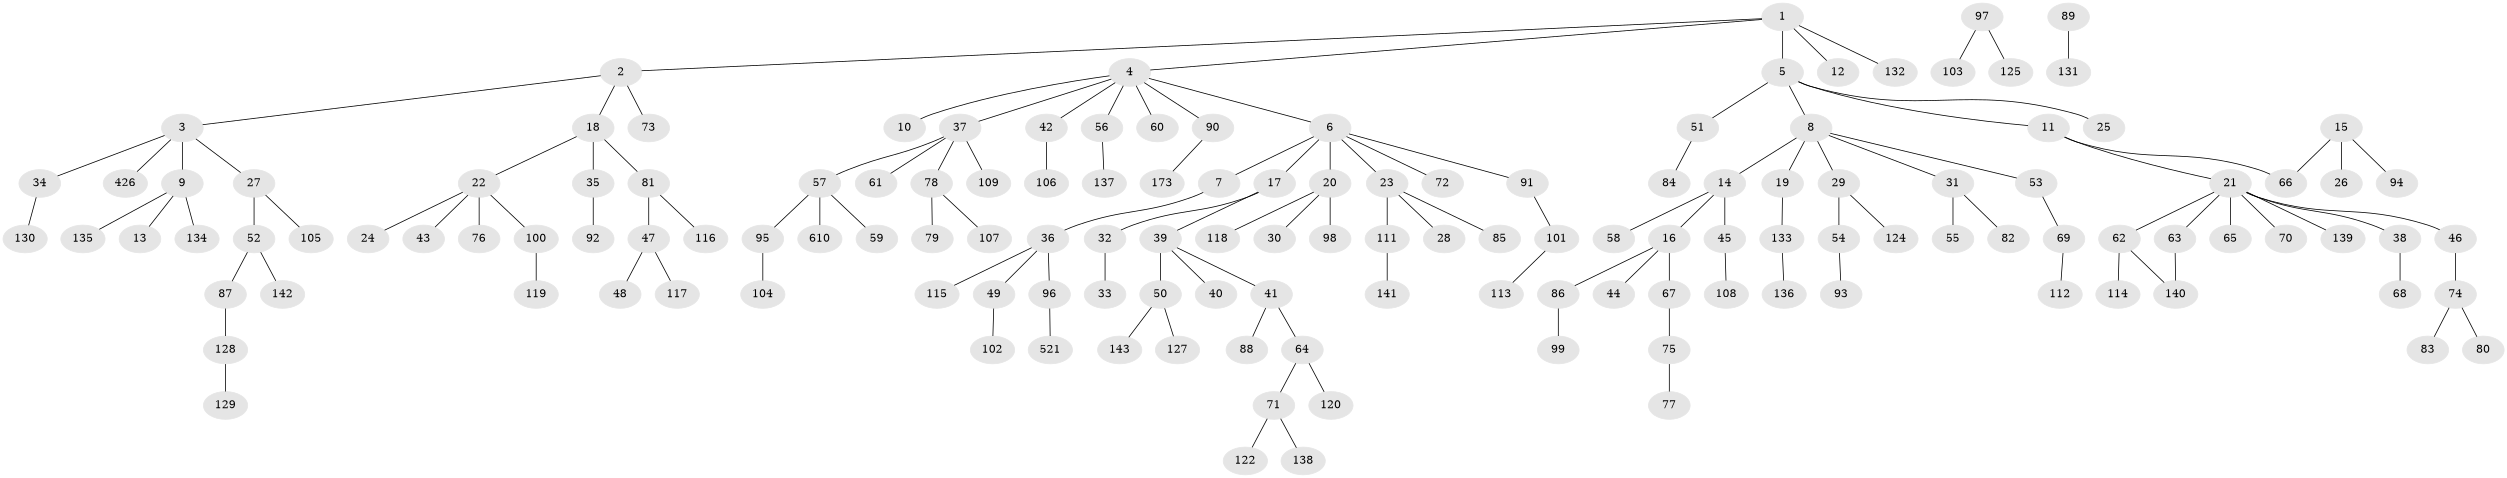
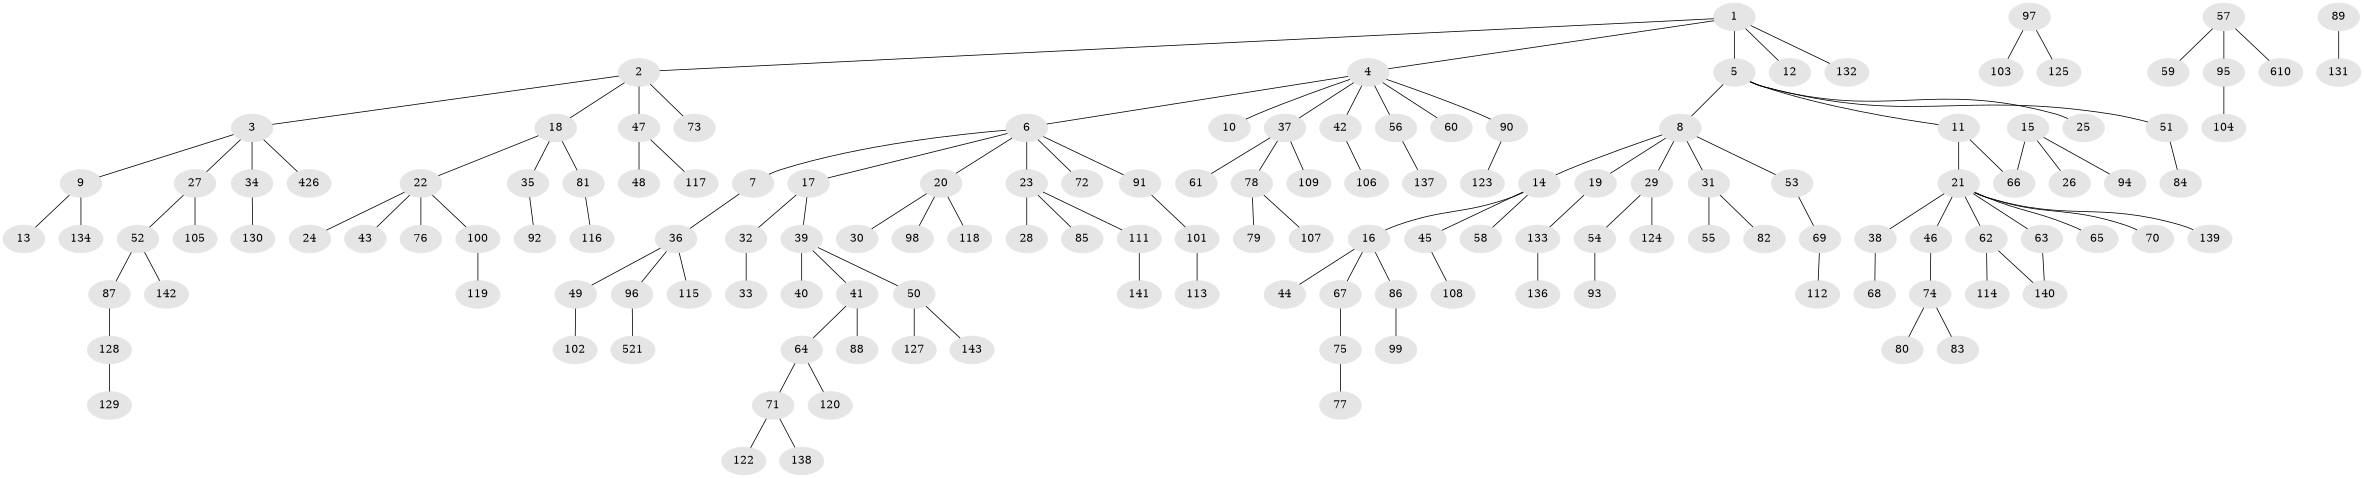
(890, 156) -> none
(1162, 183) -> (1482, 183)
(649, 211) -> (639, 100)
(83, 239) -> none
